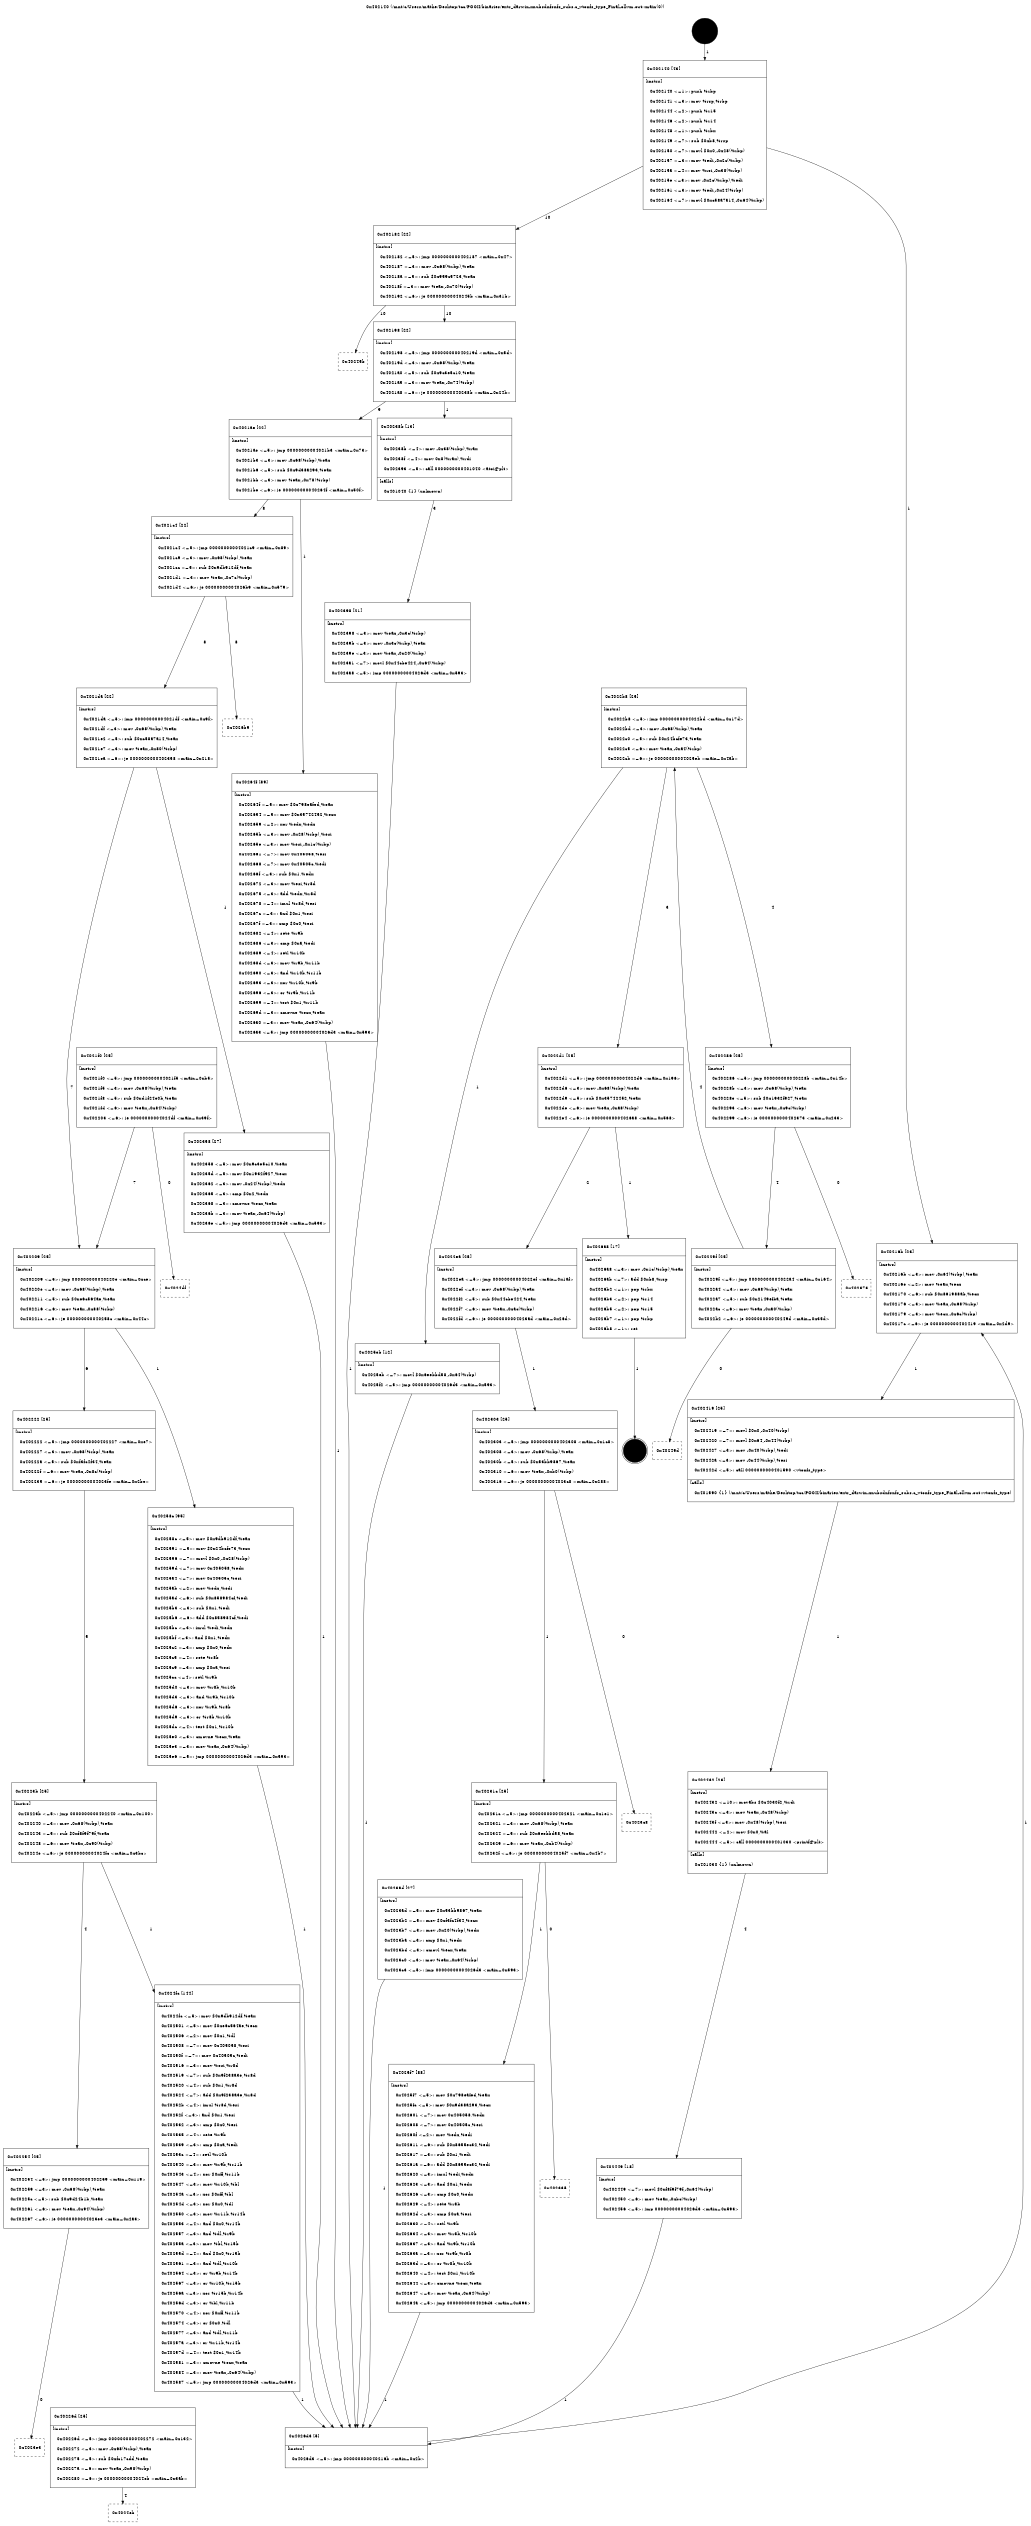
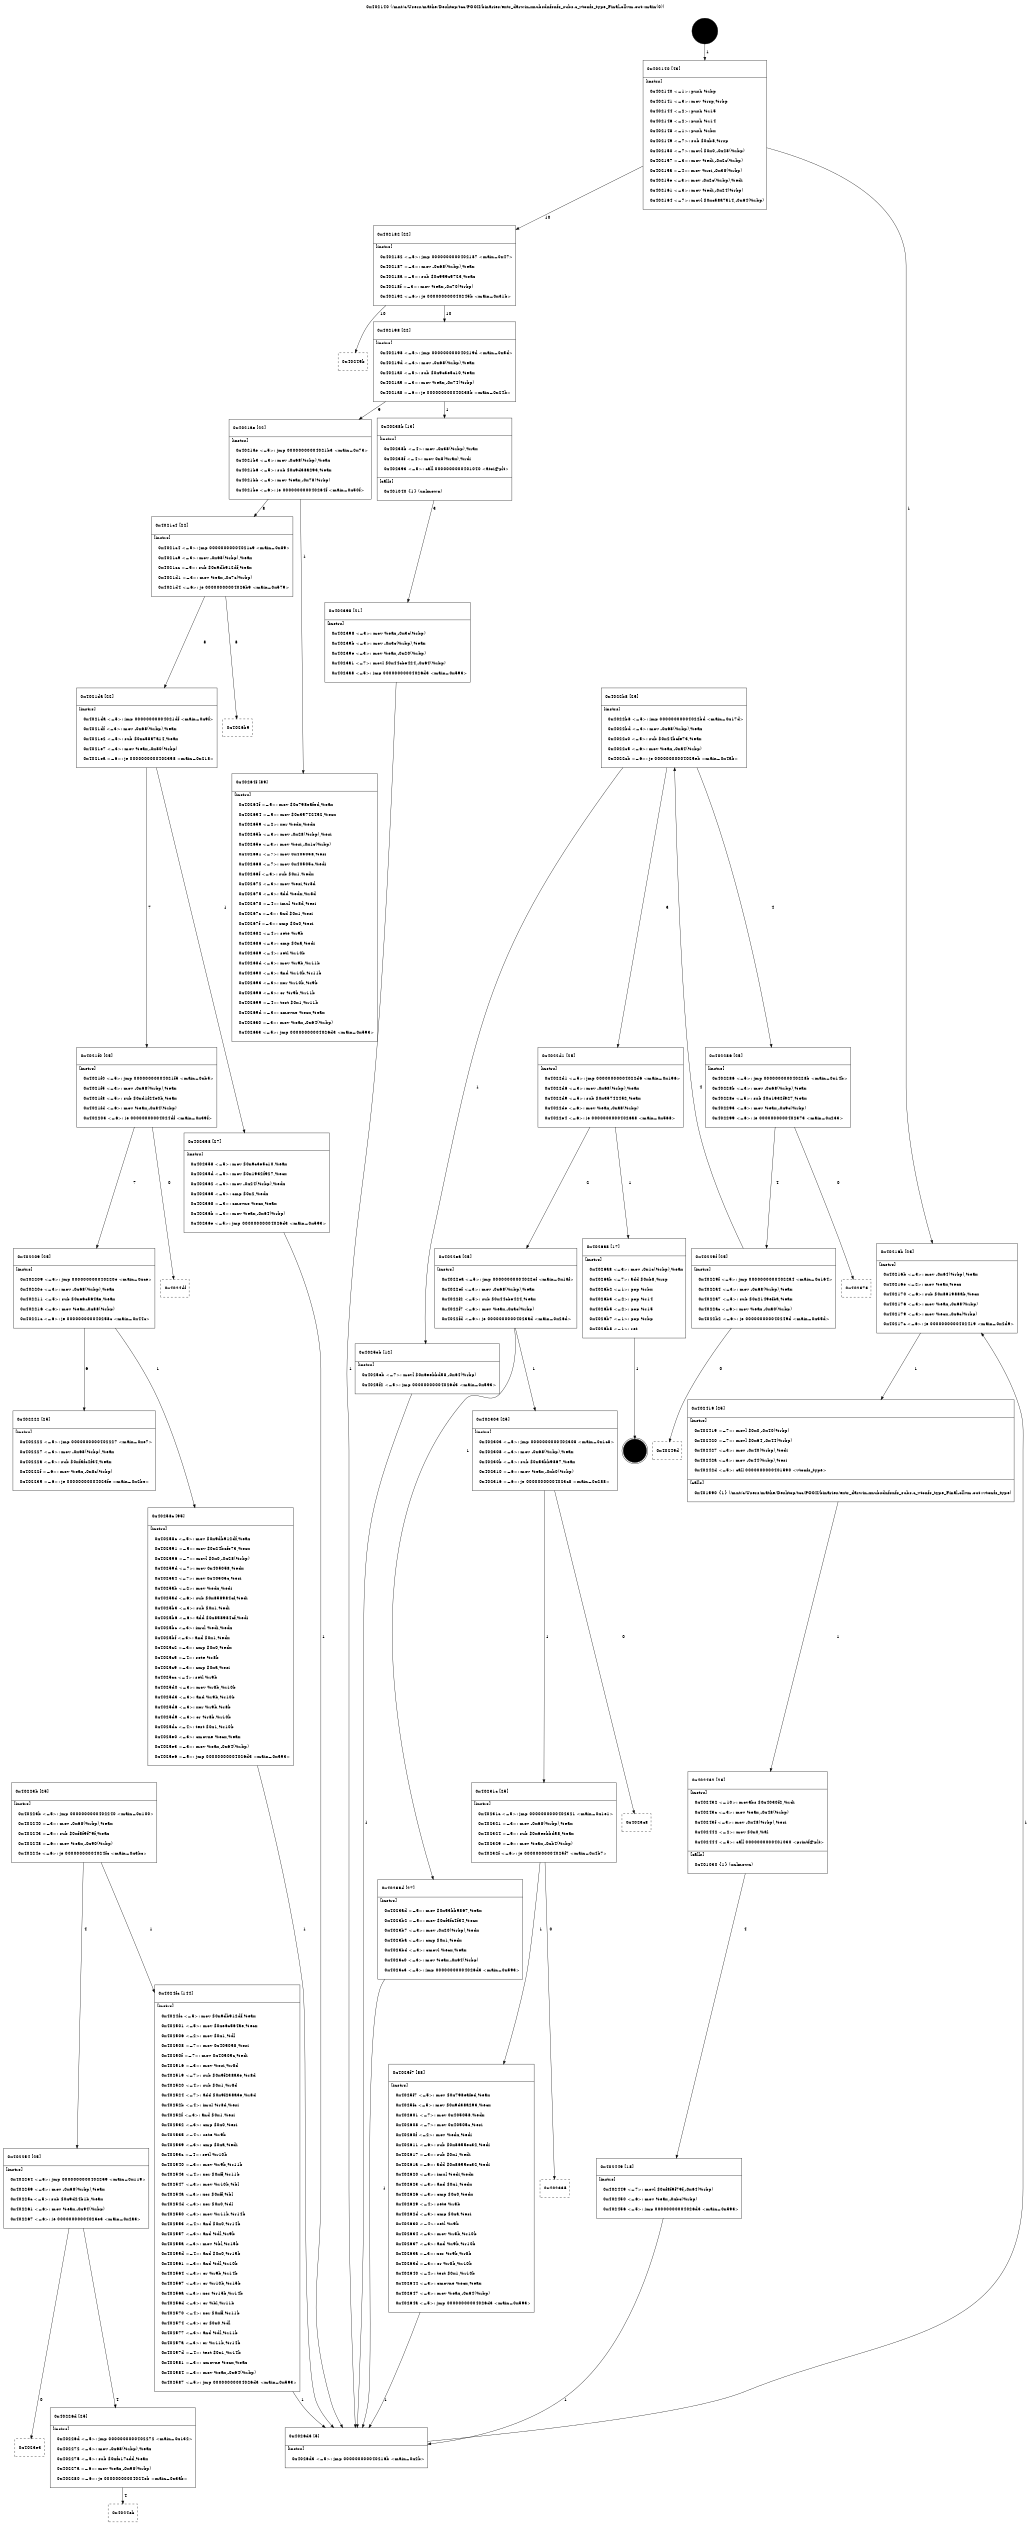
(76, 1003) -> (147, 906)
none -> (395, 1579)
(84, 1635) -> none
(336, 1733) -> none
none -> (99, 2316)
